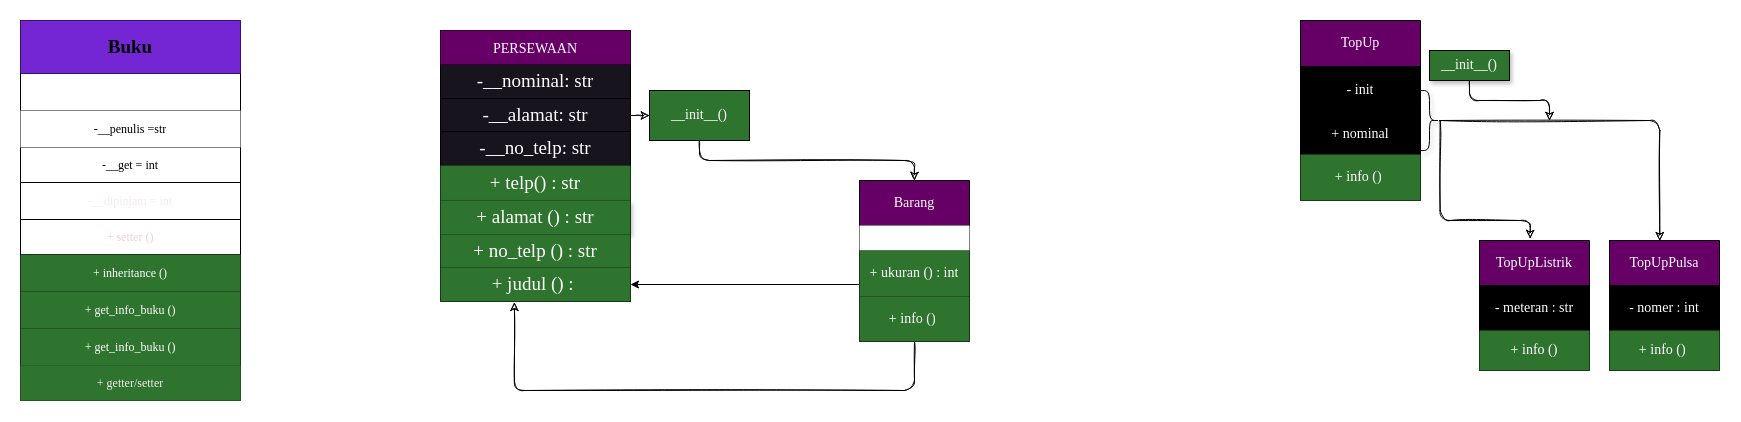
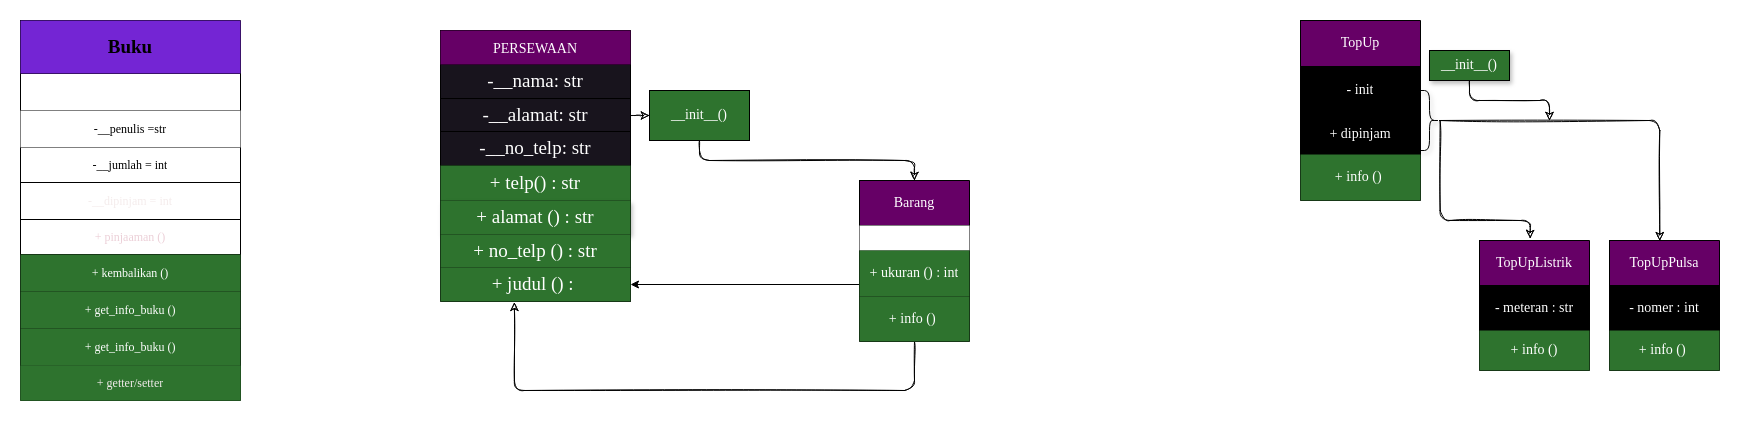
(536, 82) -> (536, 82)
(1361, 135) -> (1361, 135)
(131, 166) -> (131, 166)
(131, 238) -> (131, 238)
(131, 274) -> (131, 274)
